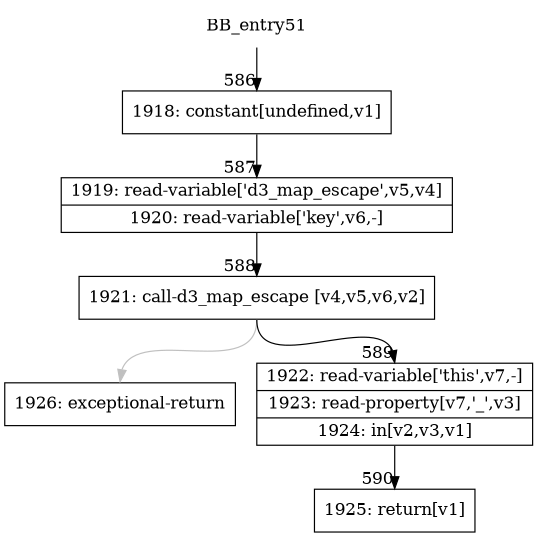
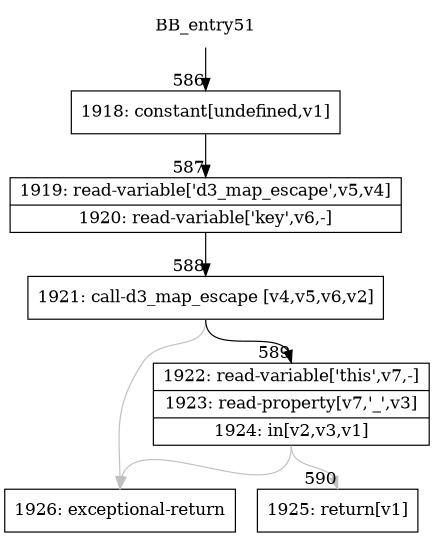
(395, 461) -> (309, 465)
none -> (211, 468)
